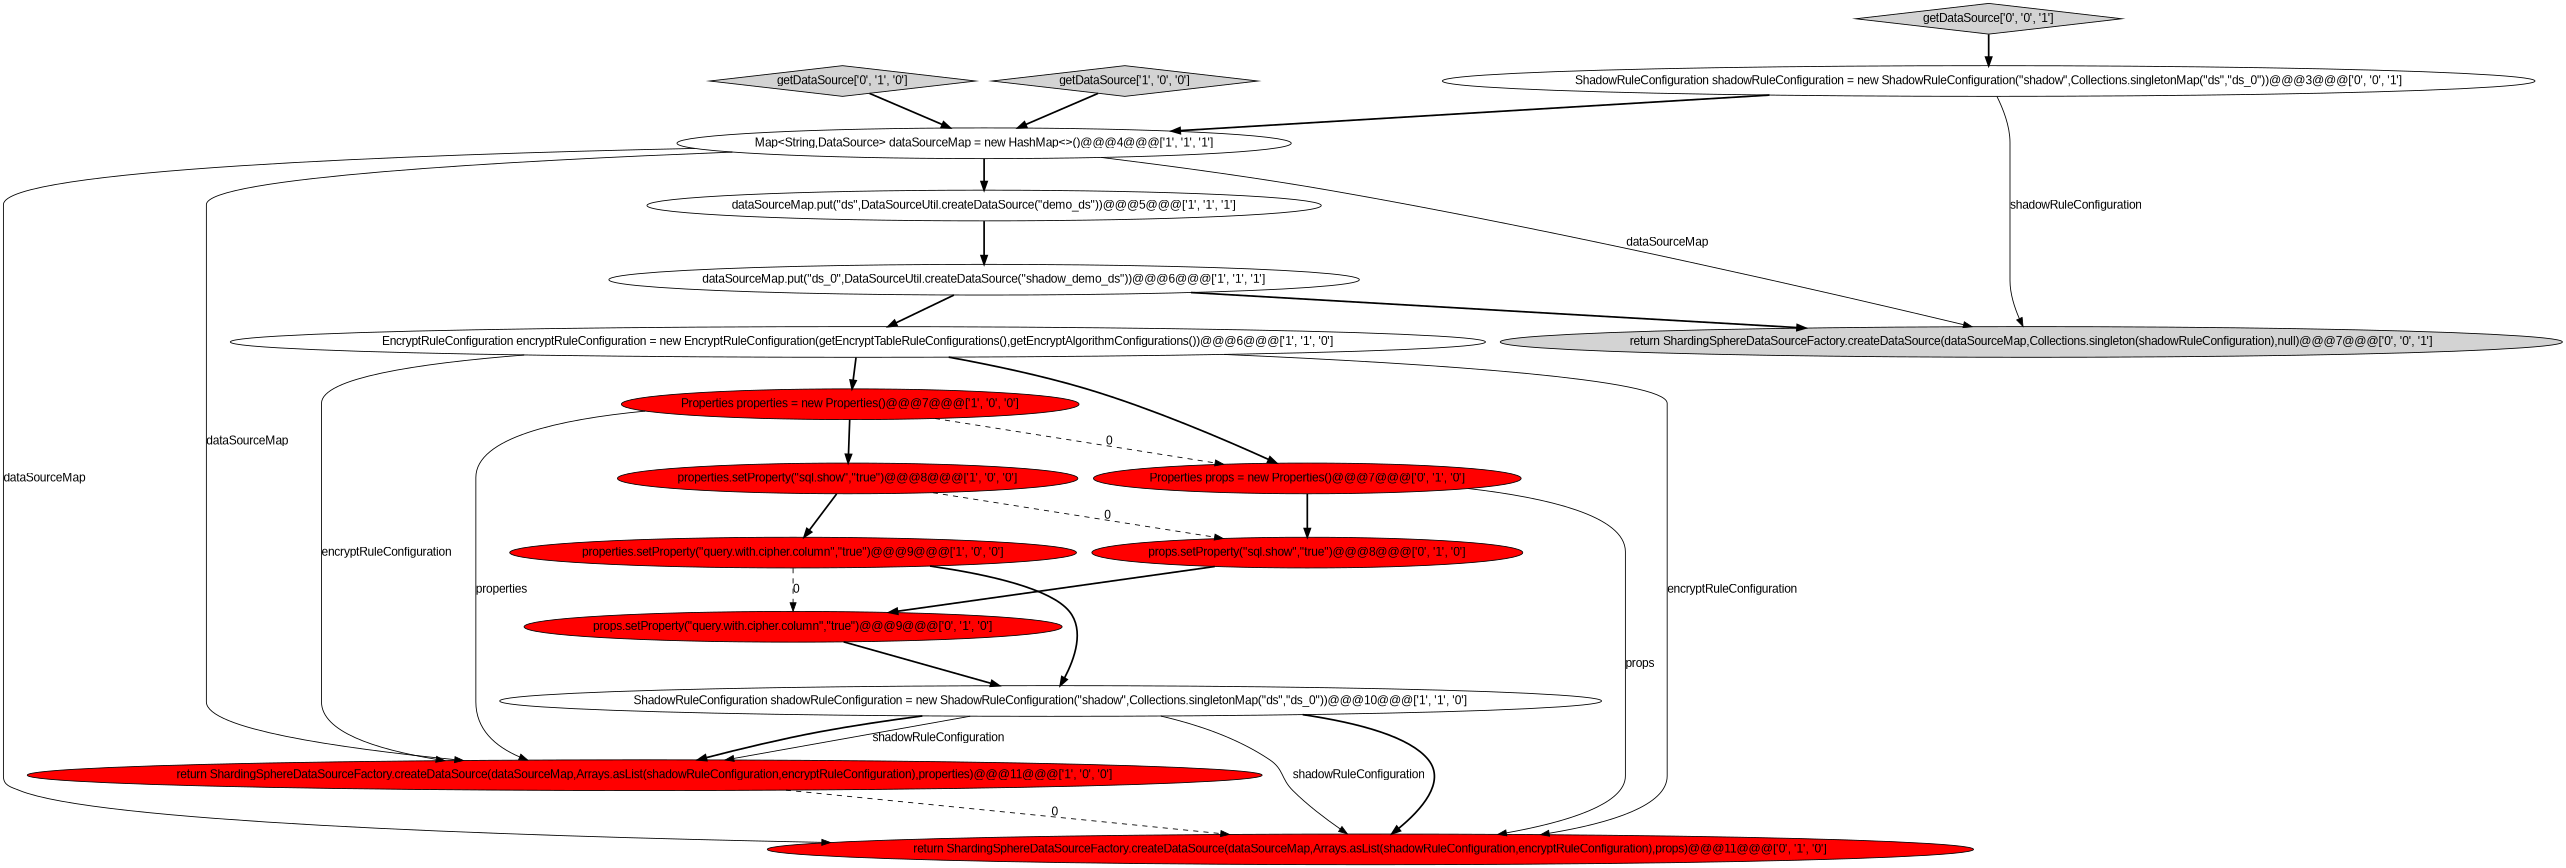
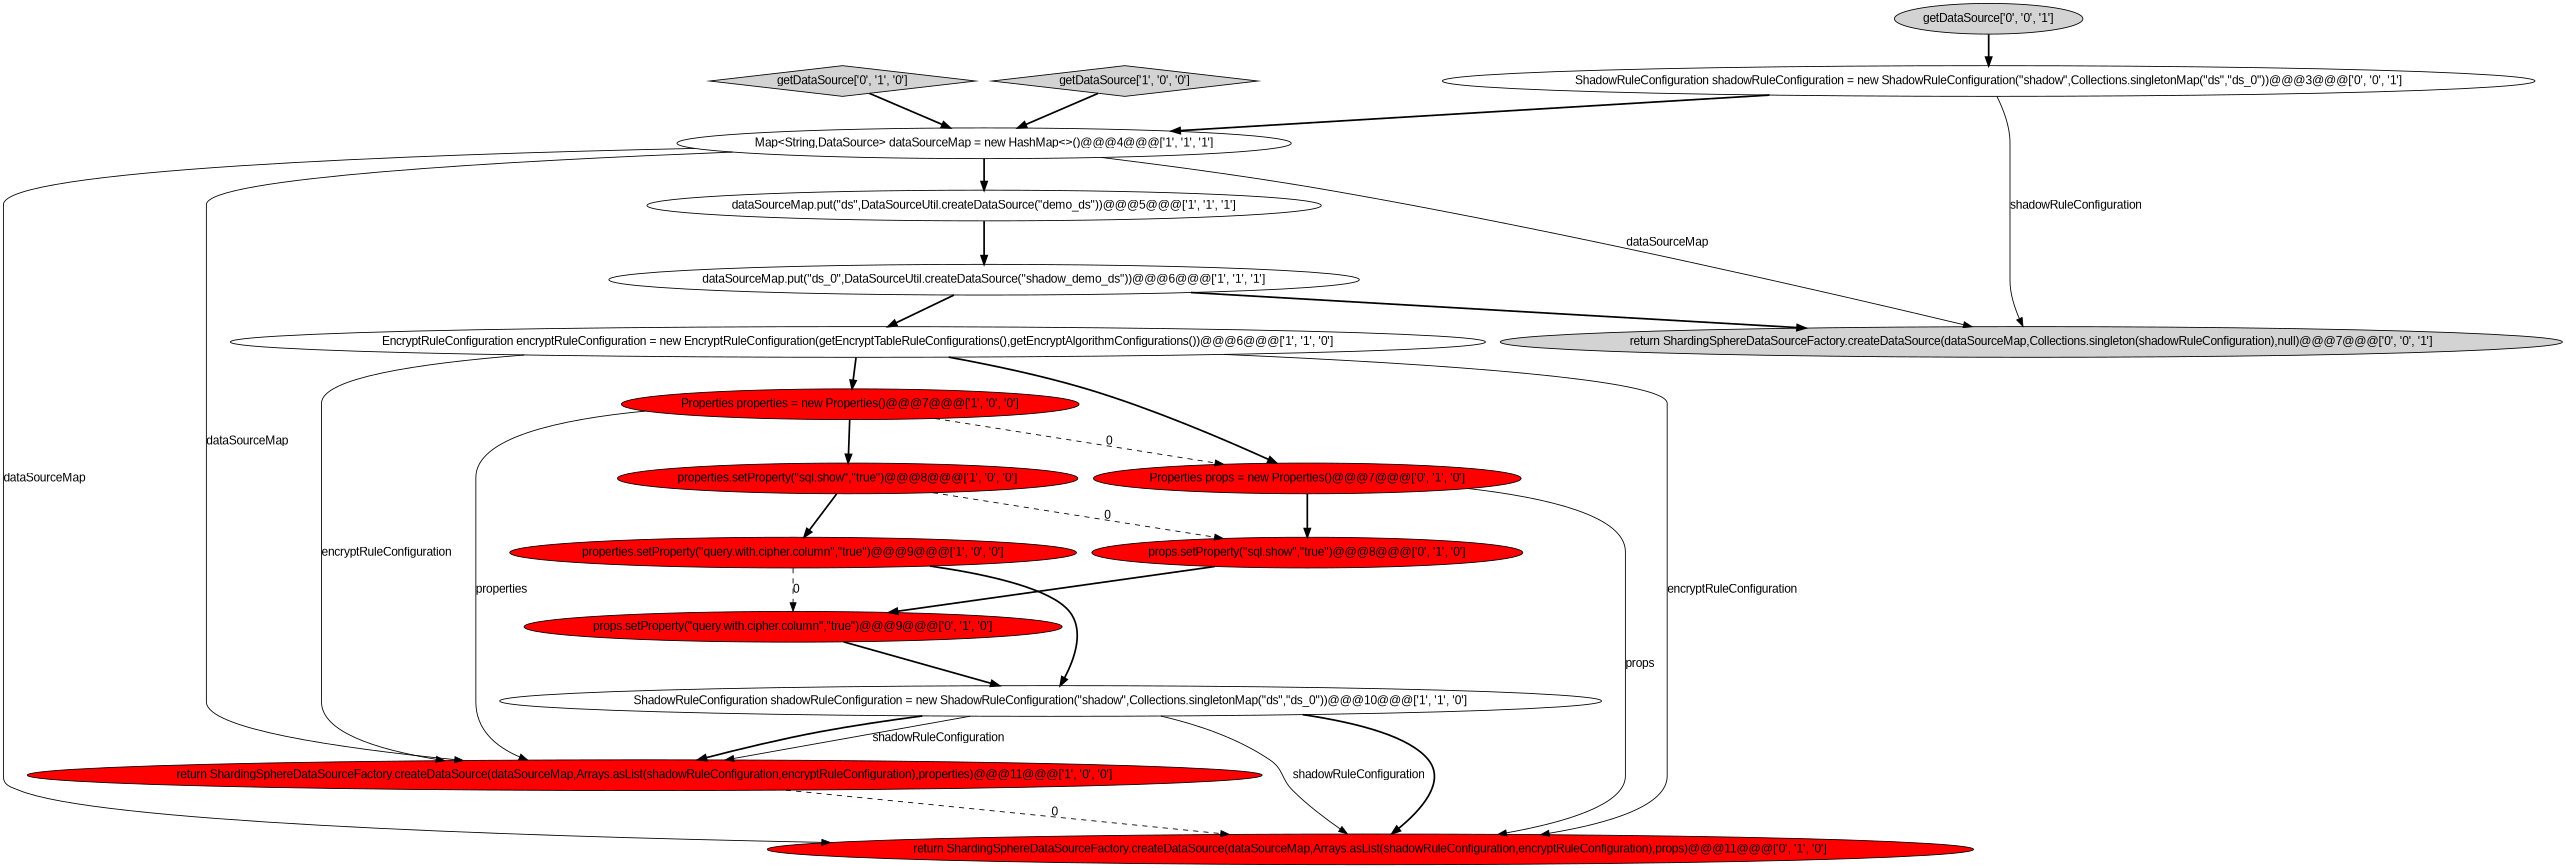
(1989, 19) -> (1989, 19)
